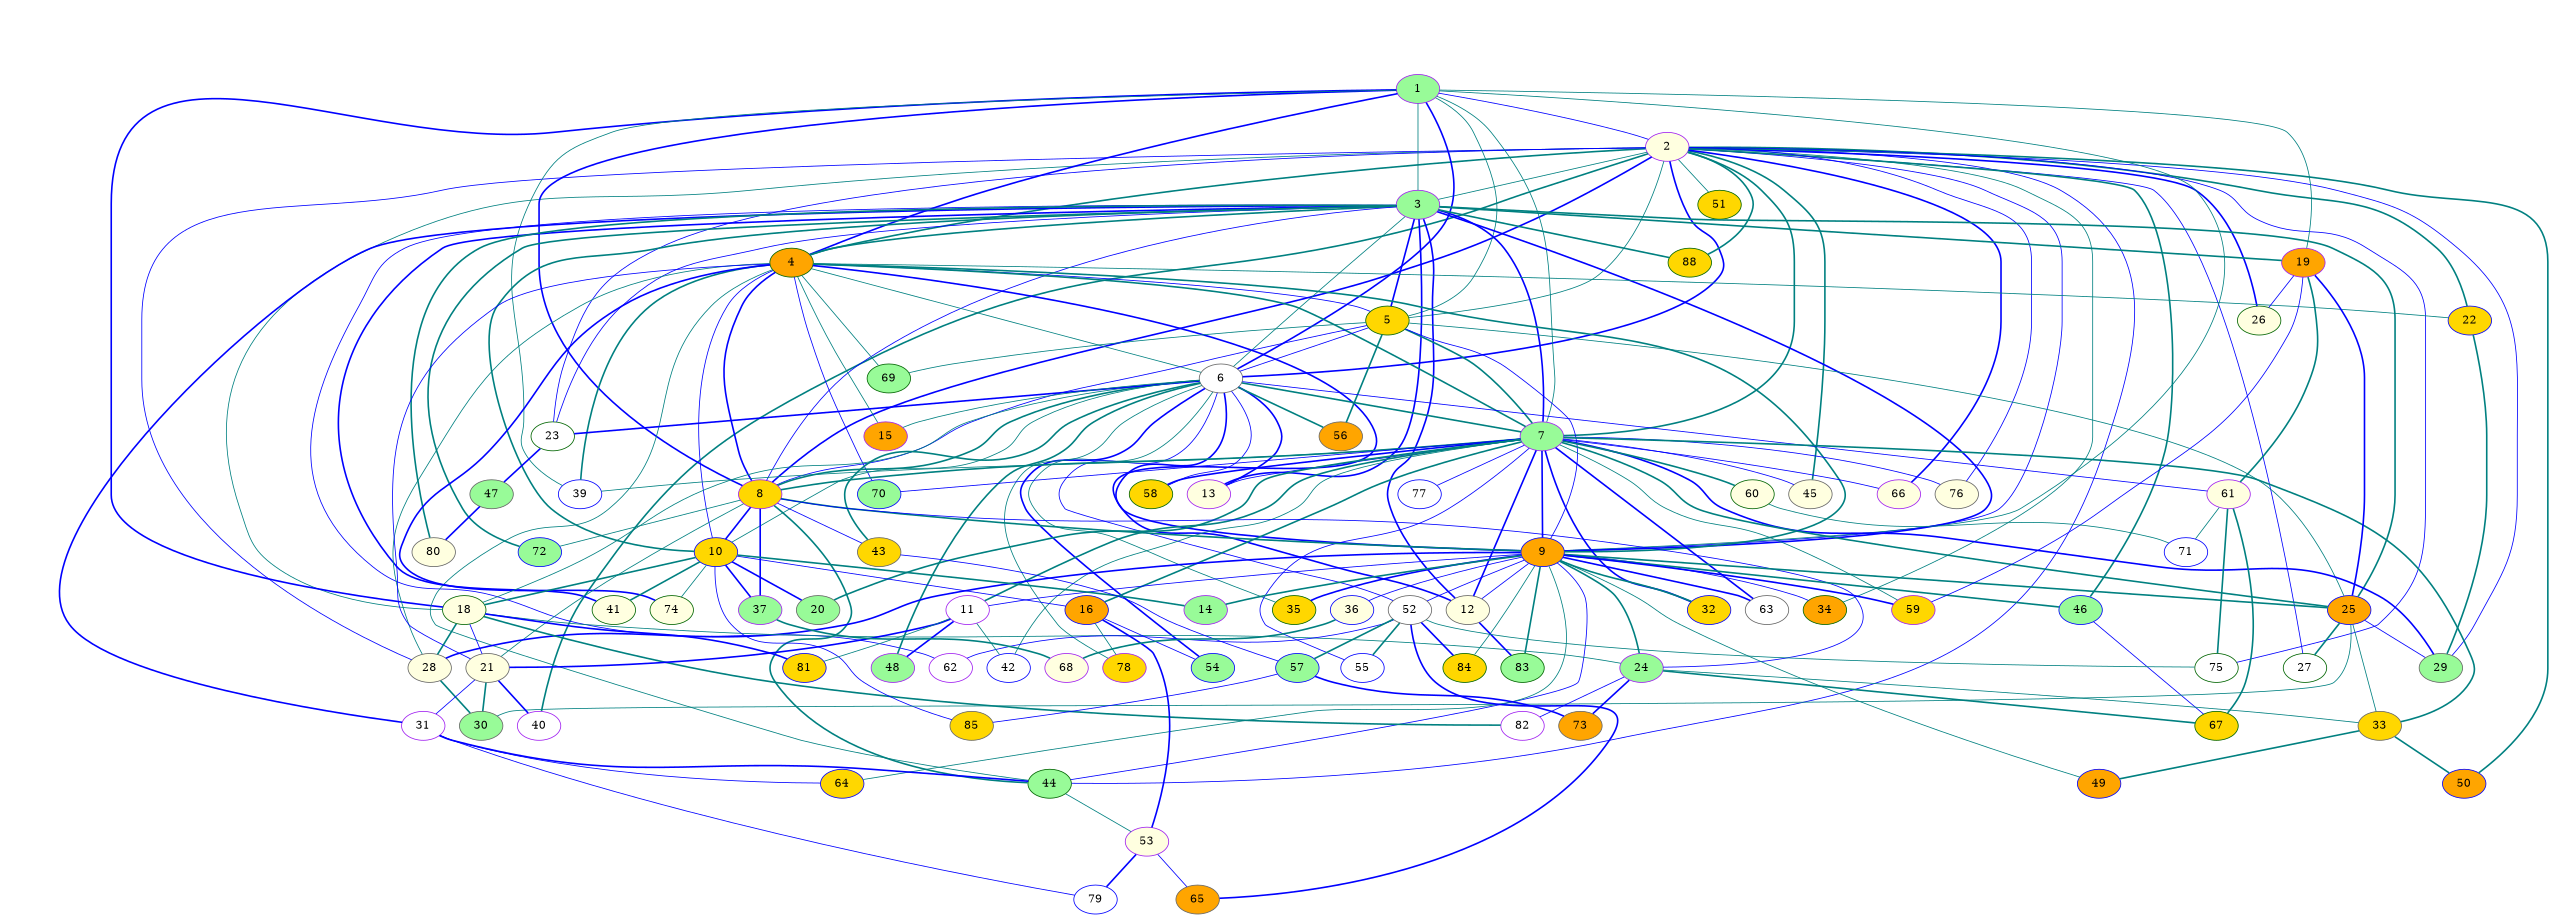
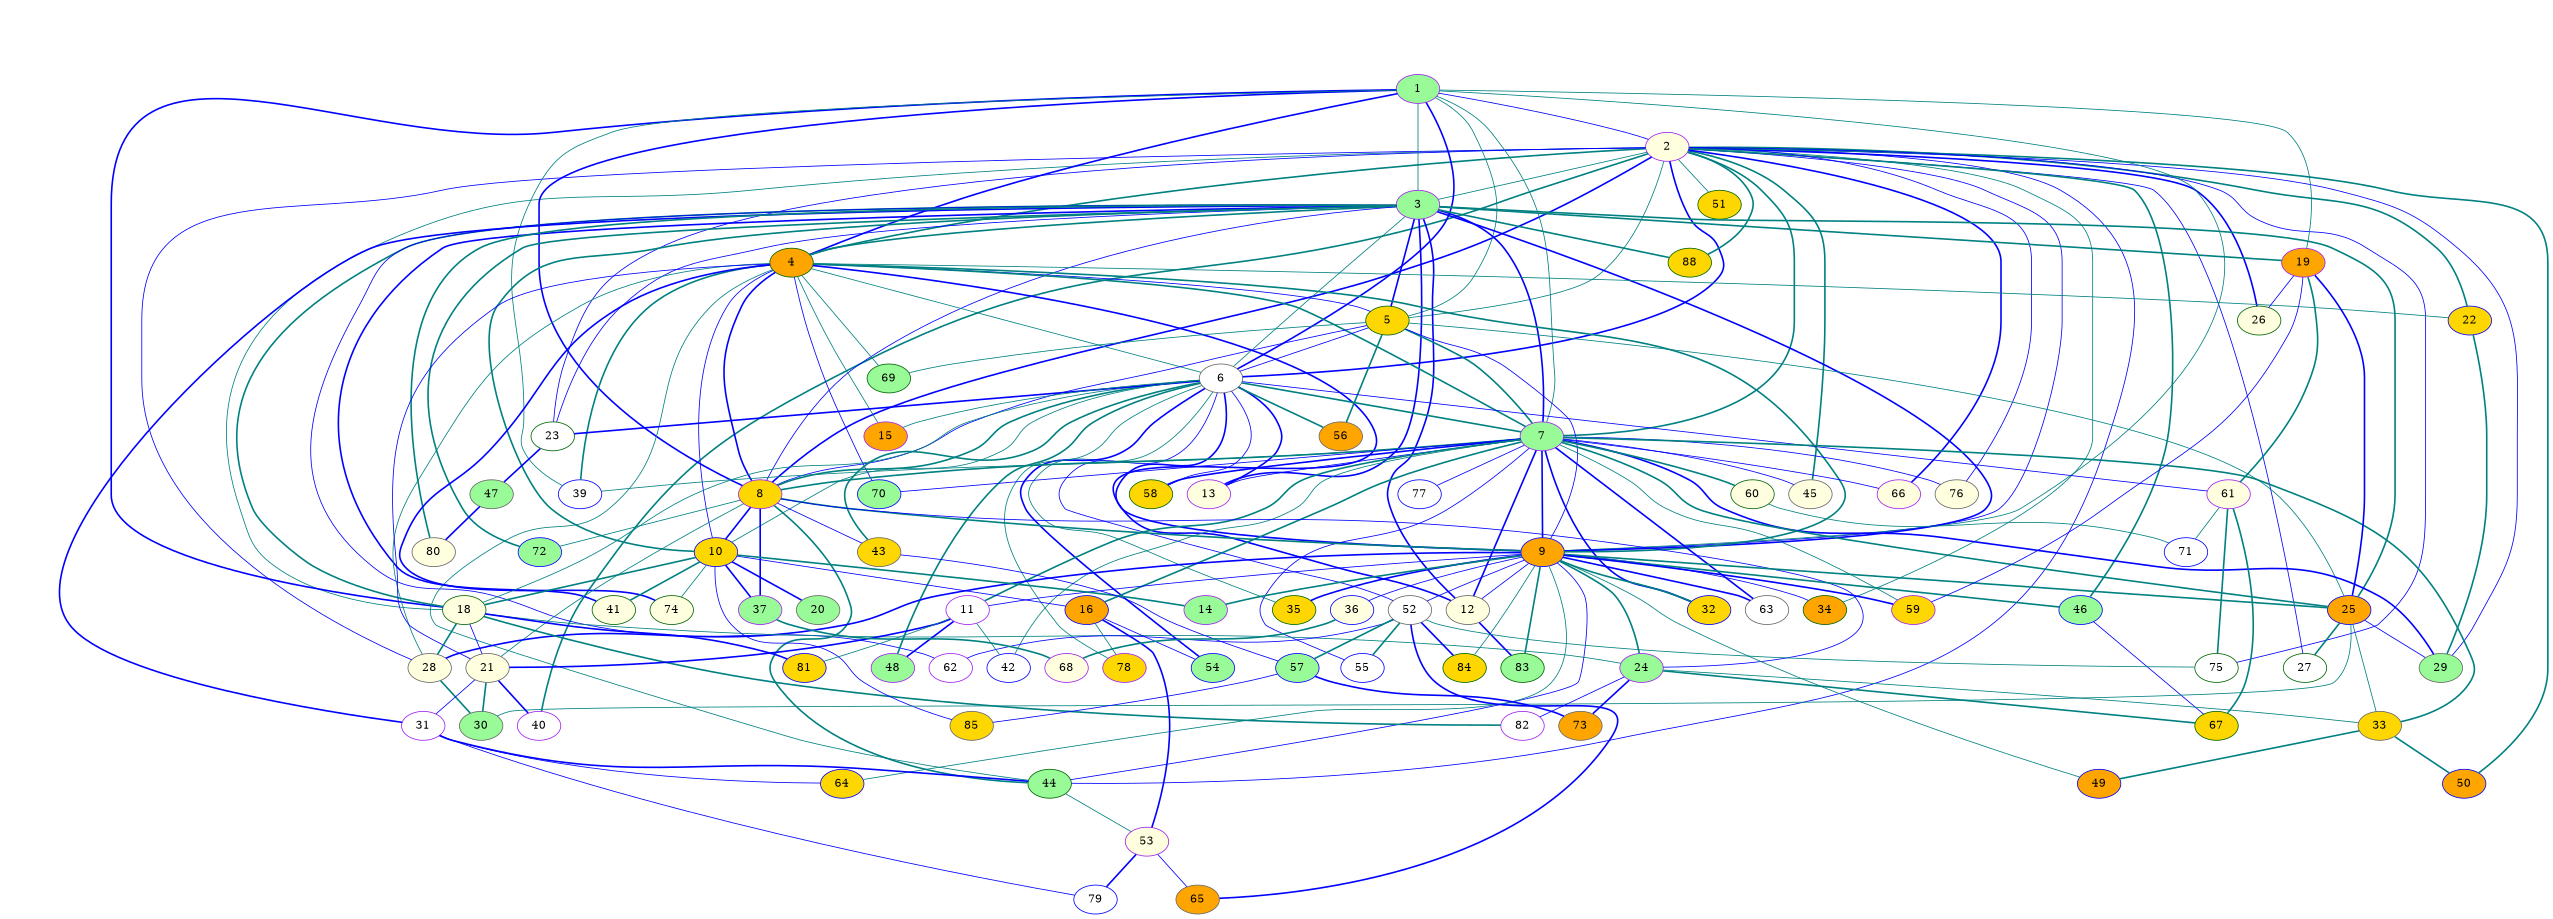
none -> (357, 275)
(1233, 511) -> none
